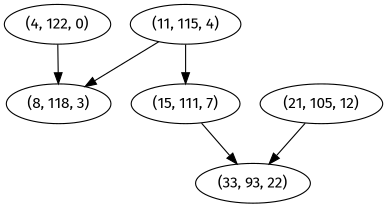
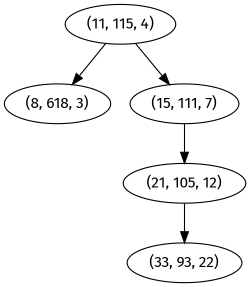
(58, 24) -> none
(59, 104) -> (58, 104)
(216, 139) -> (185, 138)
